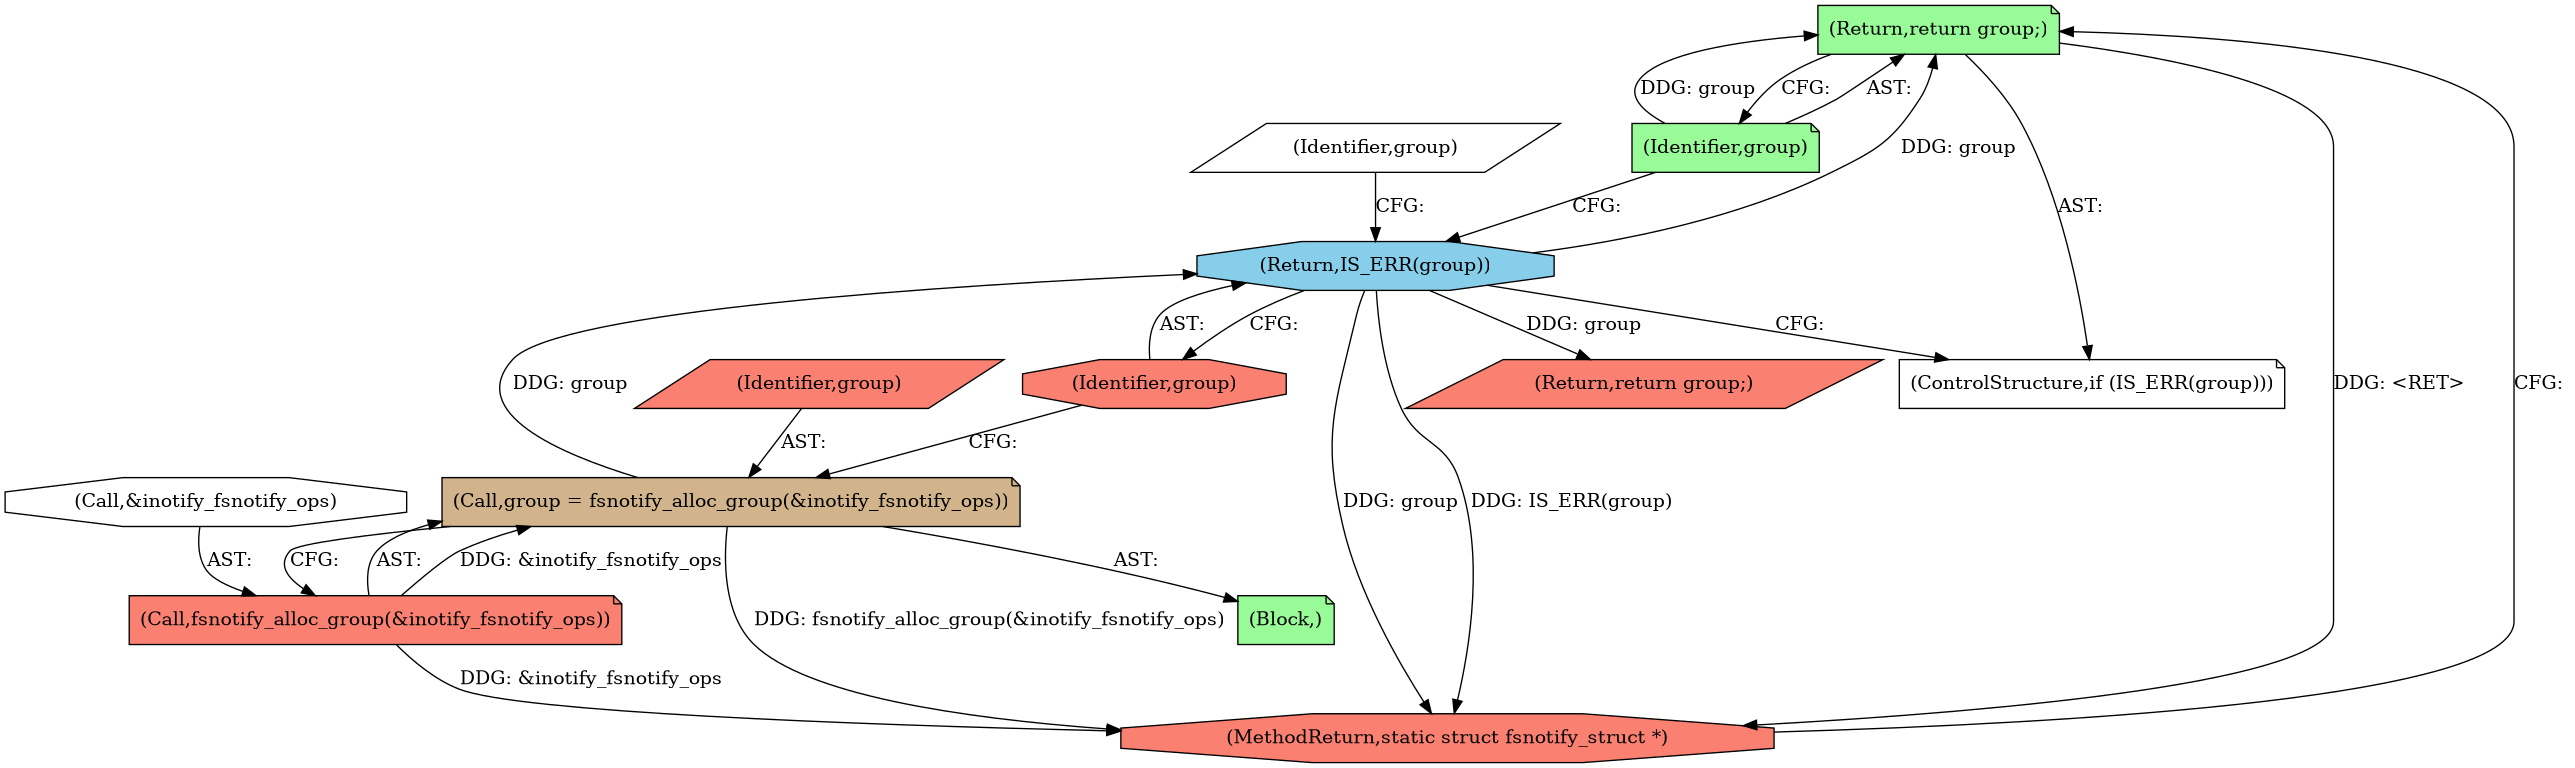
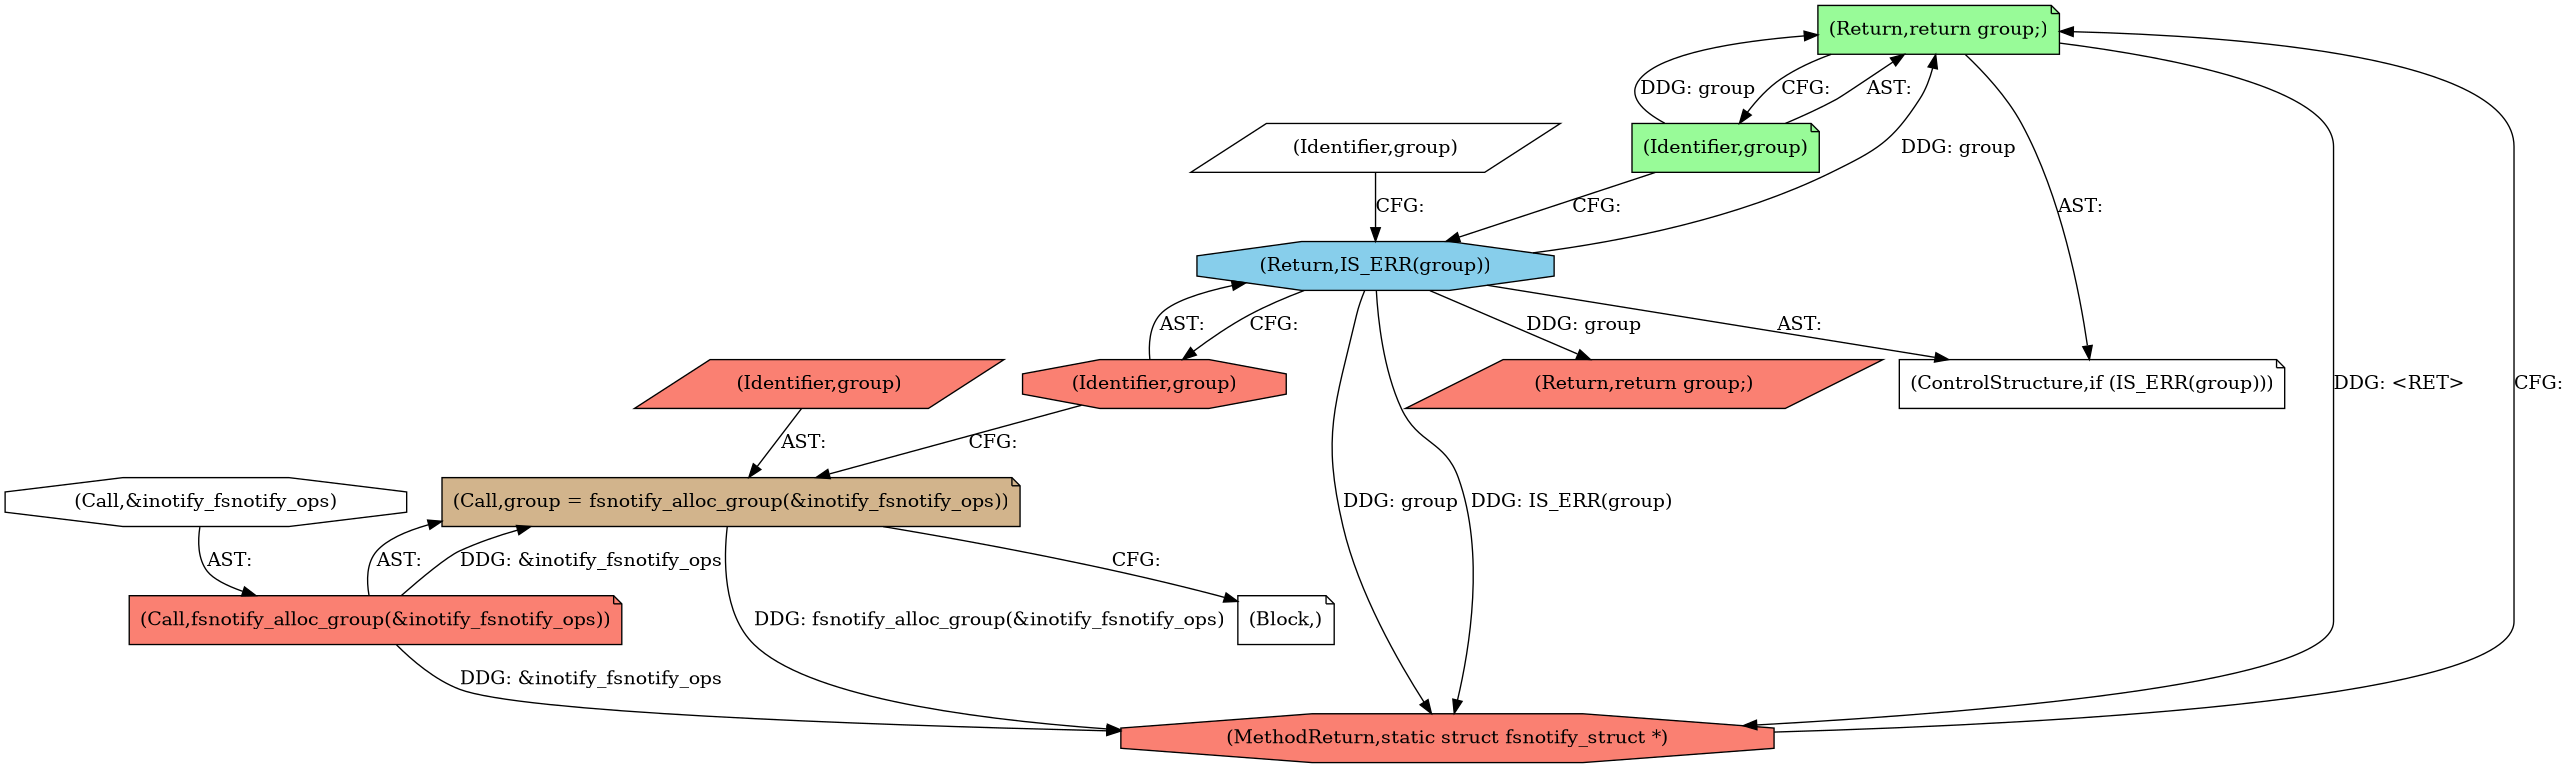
(743, 307) -> none
(1803, 325) -> (1803, 325)
(346, 538) -> none
(1139, 561) -> (1139, 561)
(1286, 620) -> (1286, 620)
